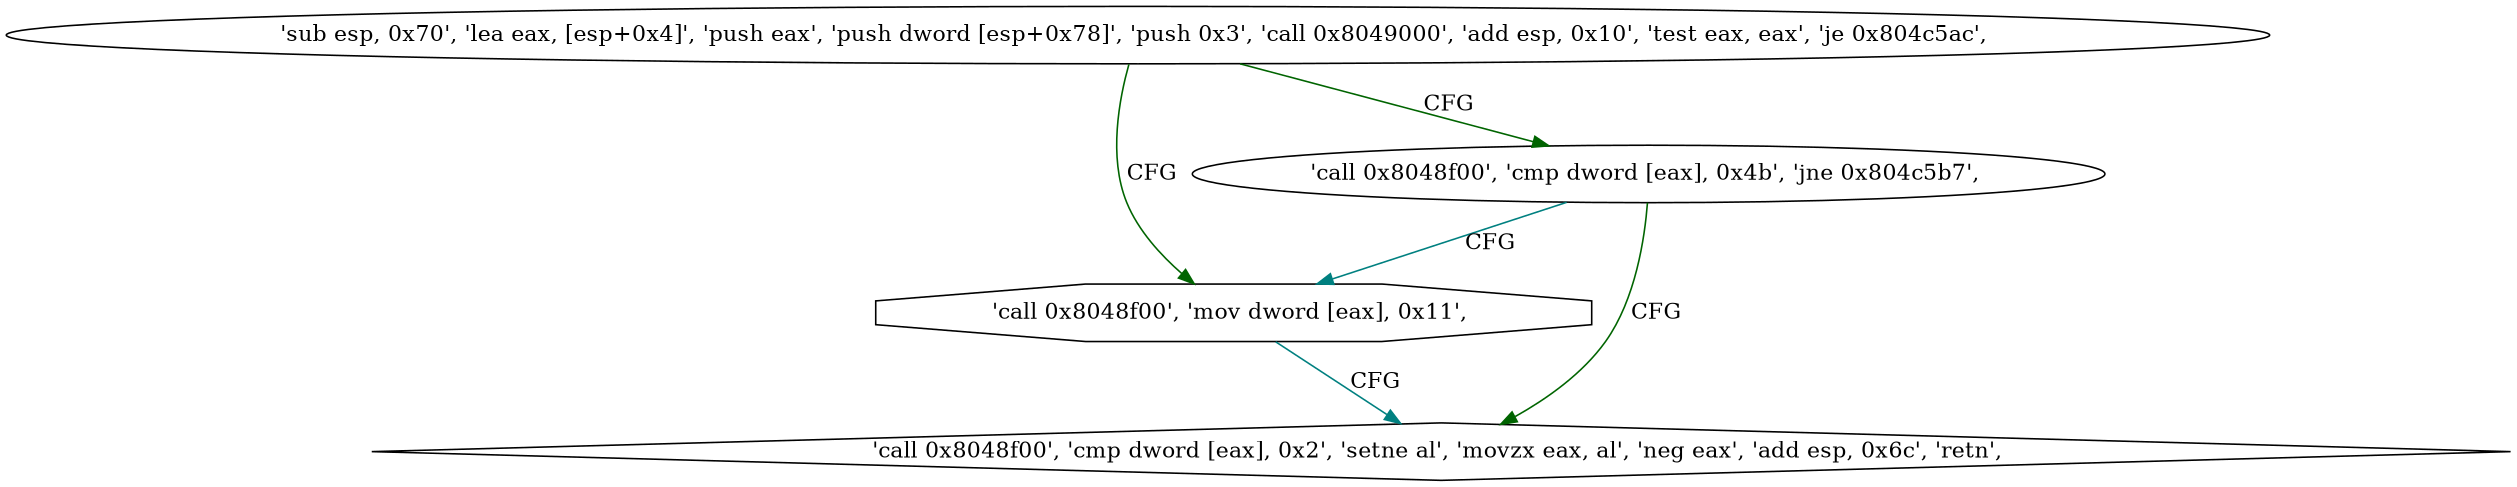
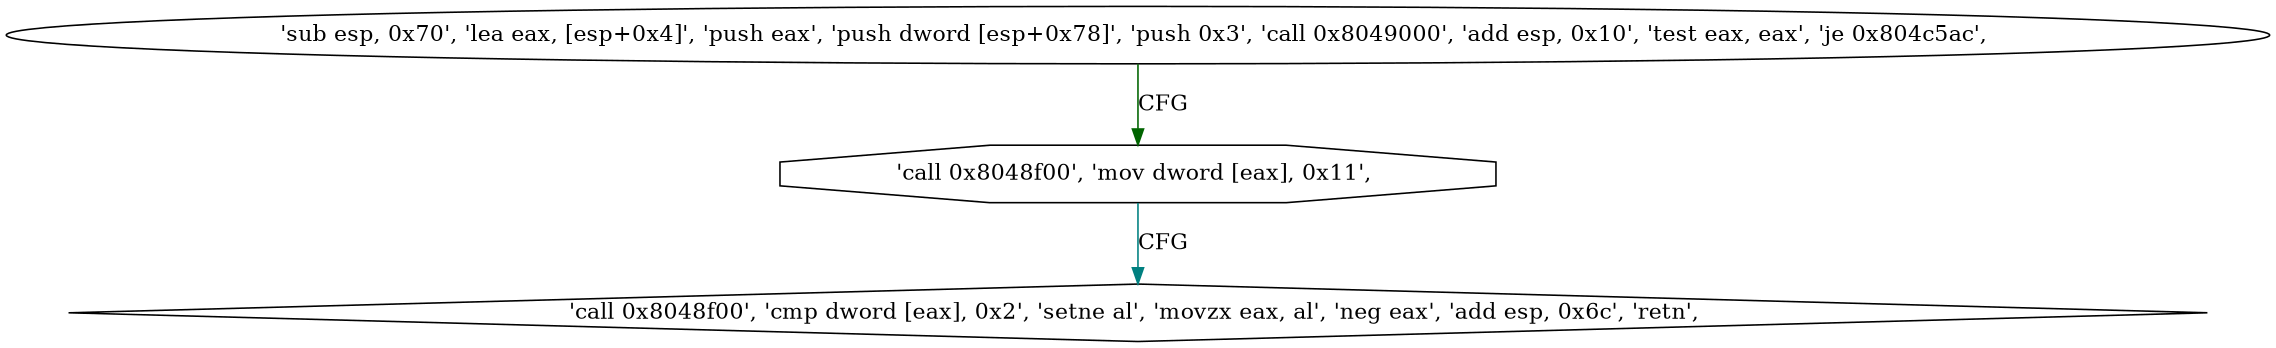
(1649, 174) -> none
